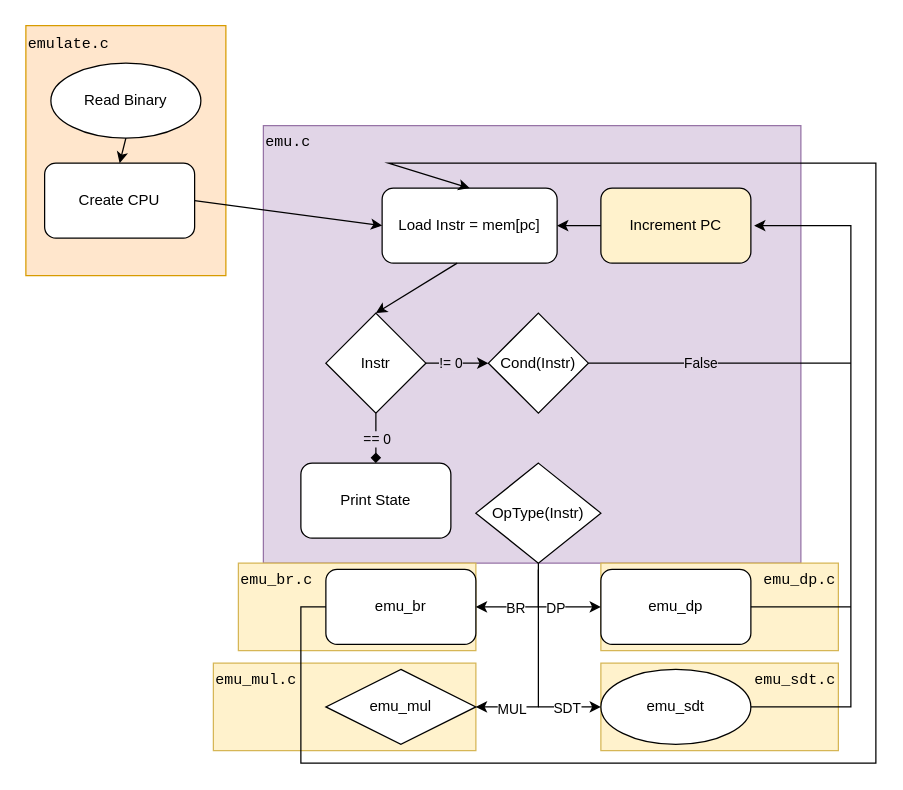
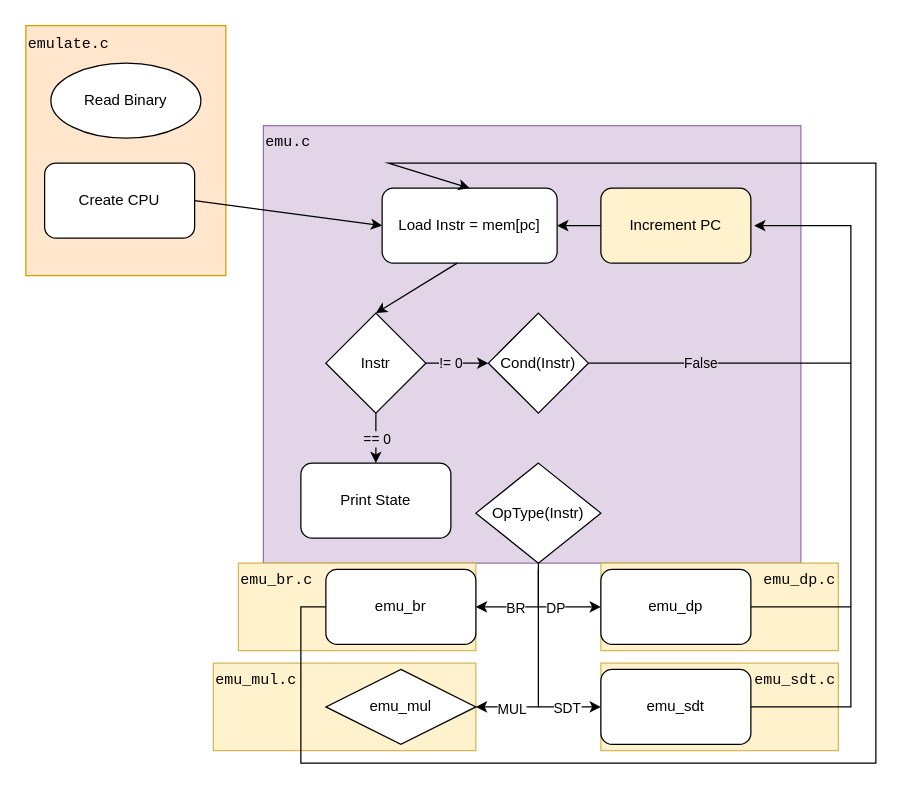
(124, 146) -> none
(376, 452) -> (376, 453)
(676, 707) -> (676, 707)
